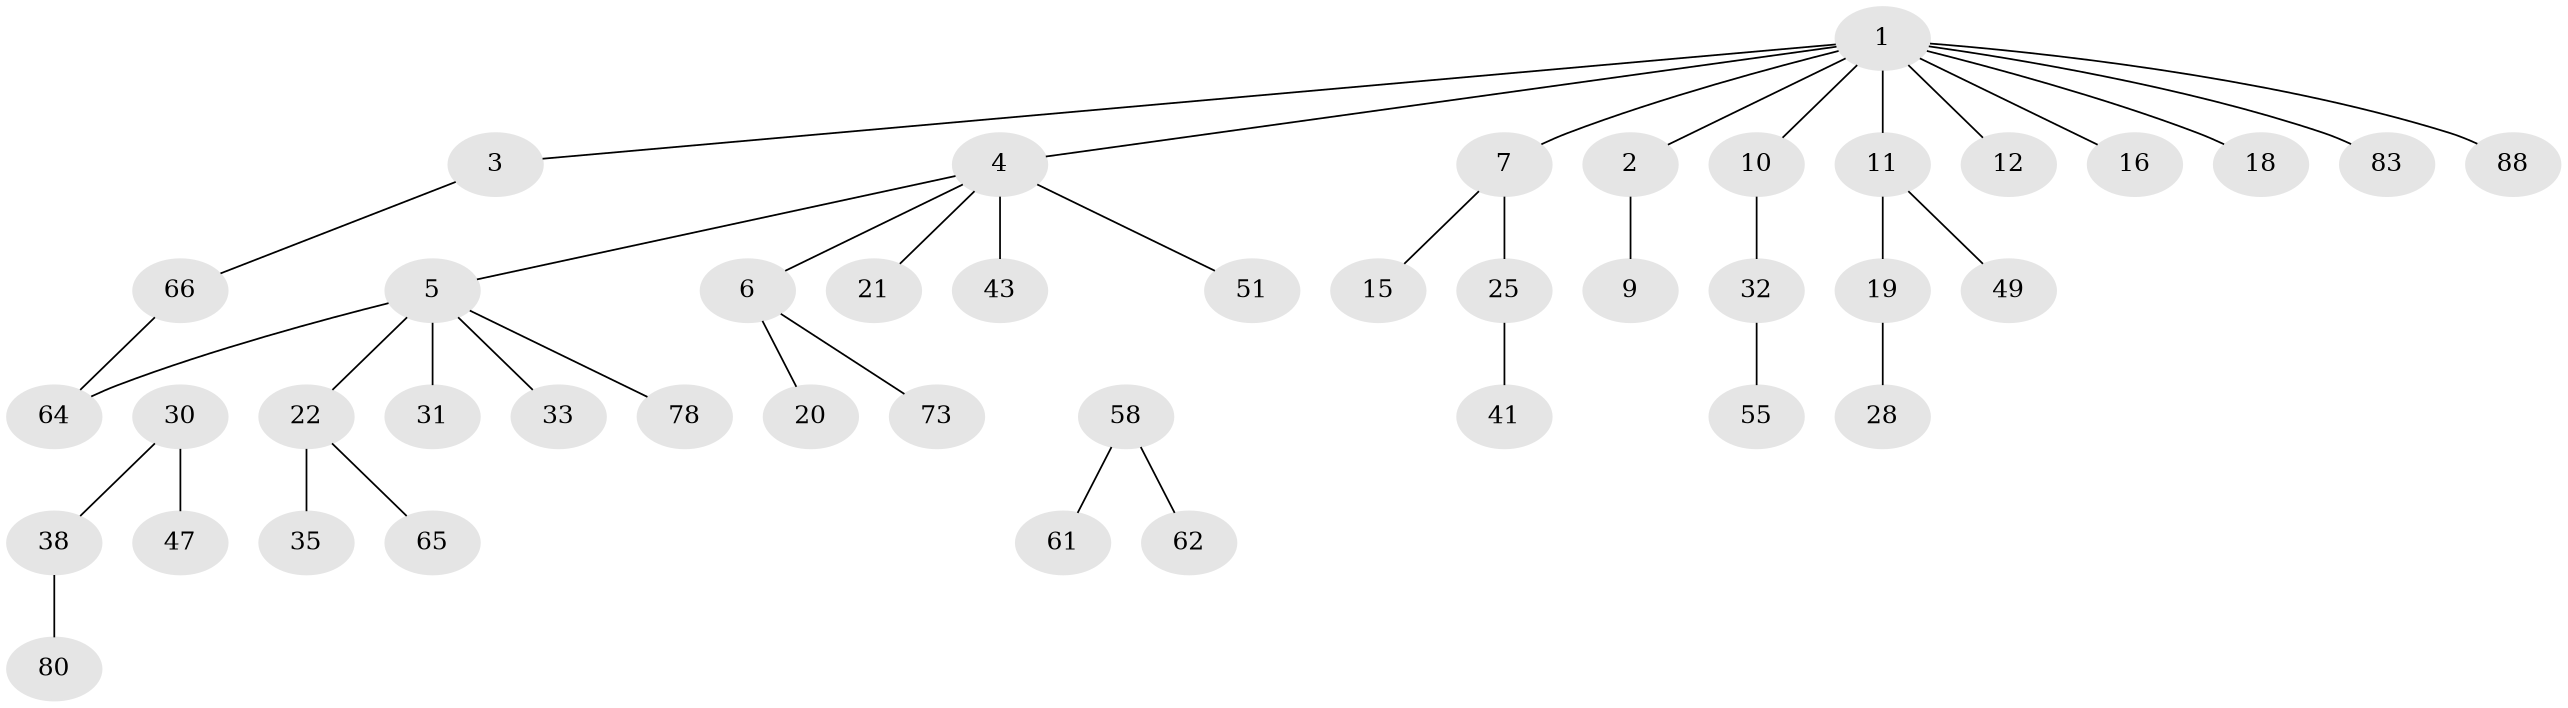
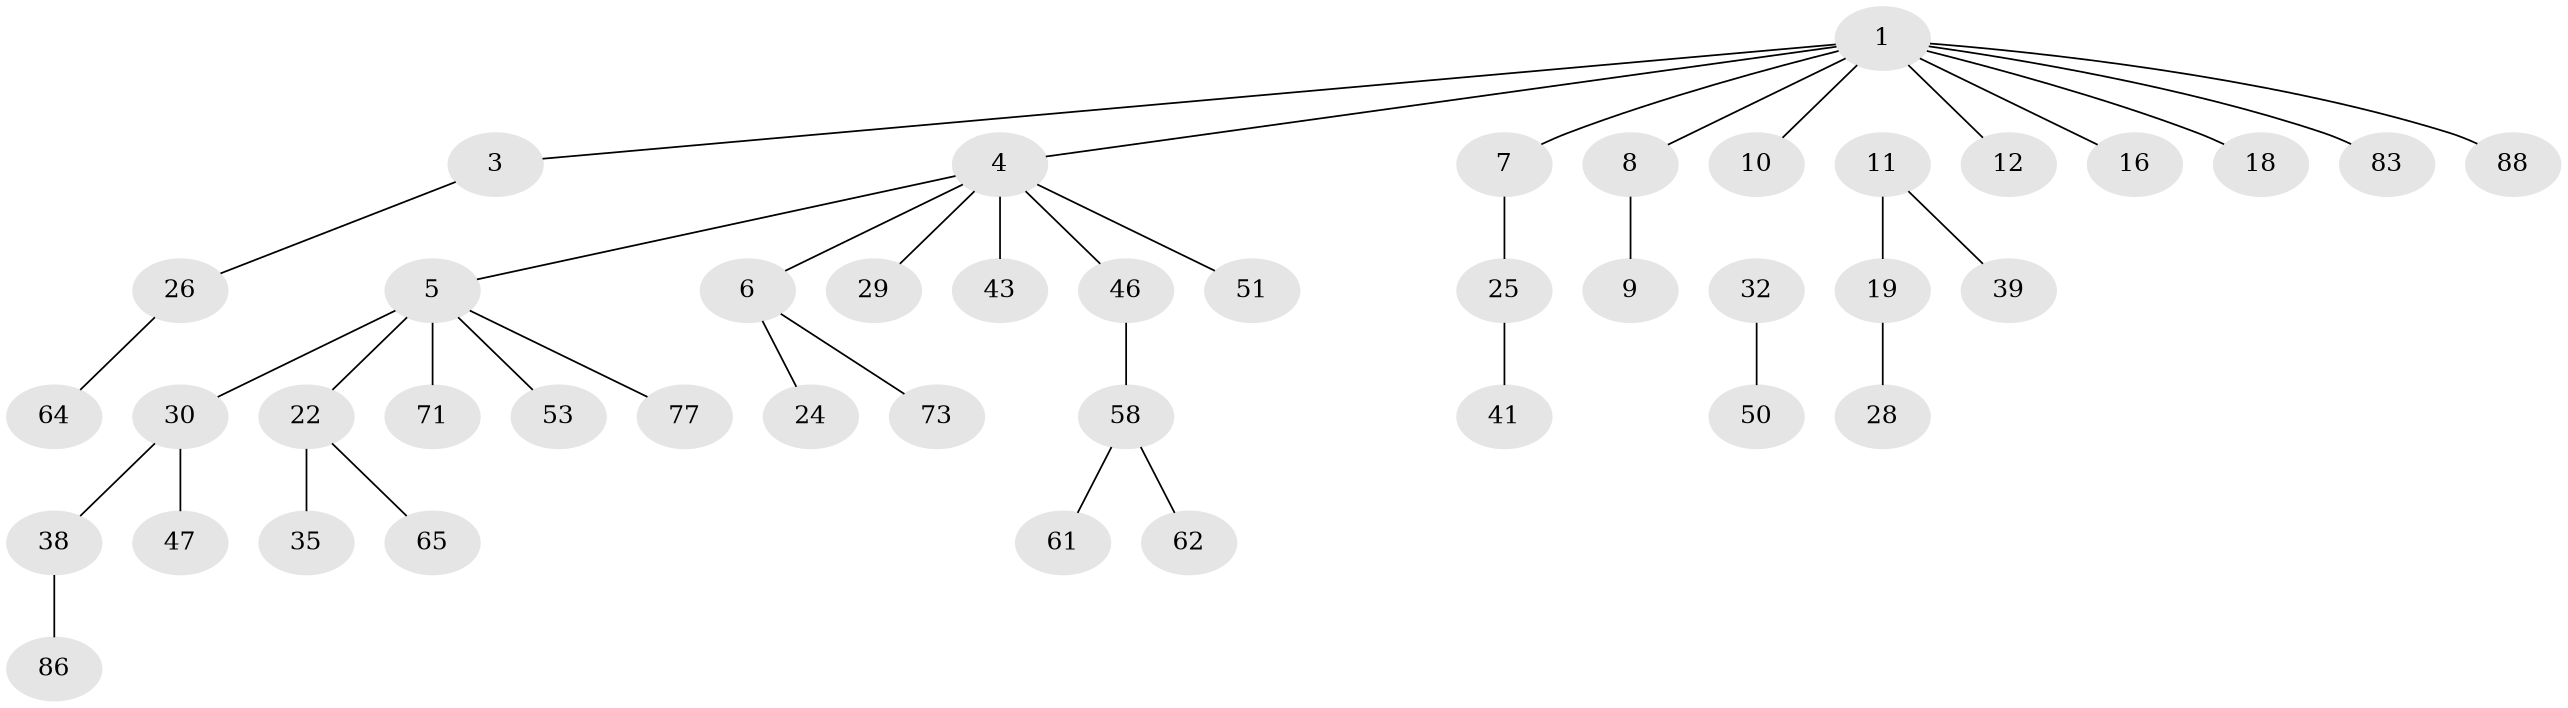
(1883, 102) -> none
(1631, 165) -> (1631, 165)
(1757, 228) -> none
(180, 291) -> (180, 291)
(874, 291) -> (874, 291)
none -> (1126, 291)
(1378, 291) -> none
(2009, 291) -> (2009, 291)
(238, 345) -> (307, 354)
(433, 417) -> (433, 417)
(559, 417) -> (559, 417)
(685, 417) -> (685, 417)
(811, 417) -> (811, 417)
(1757, 417) -> (1757, 417)
(54, 669) -> (54, 669)
